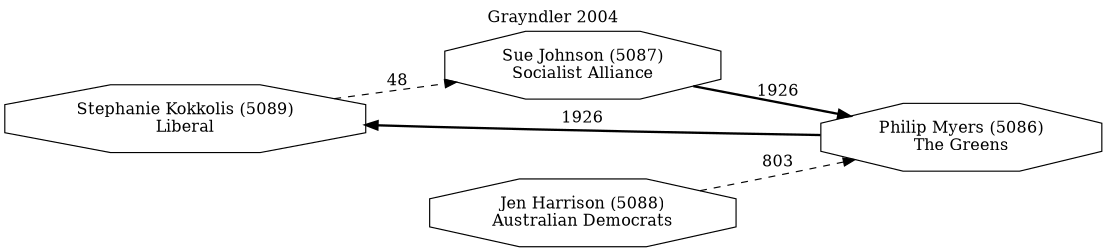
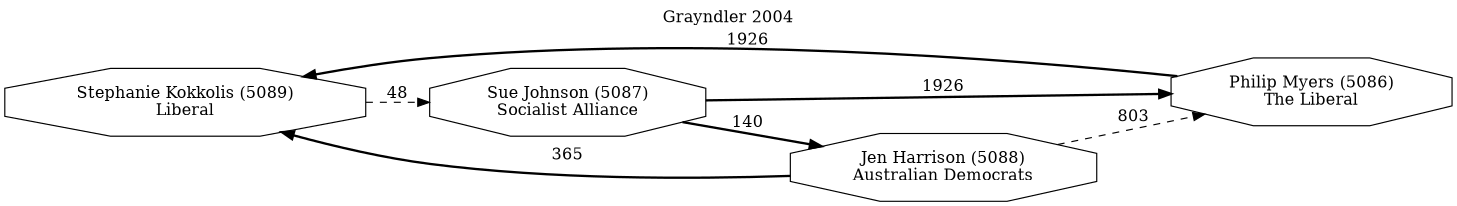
none -> (746, 133)
(961, 137) -> (1312, 92)
none -> (540, 174)
